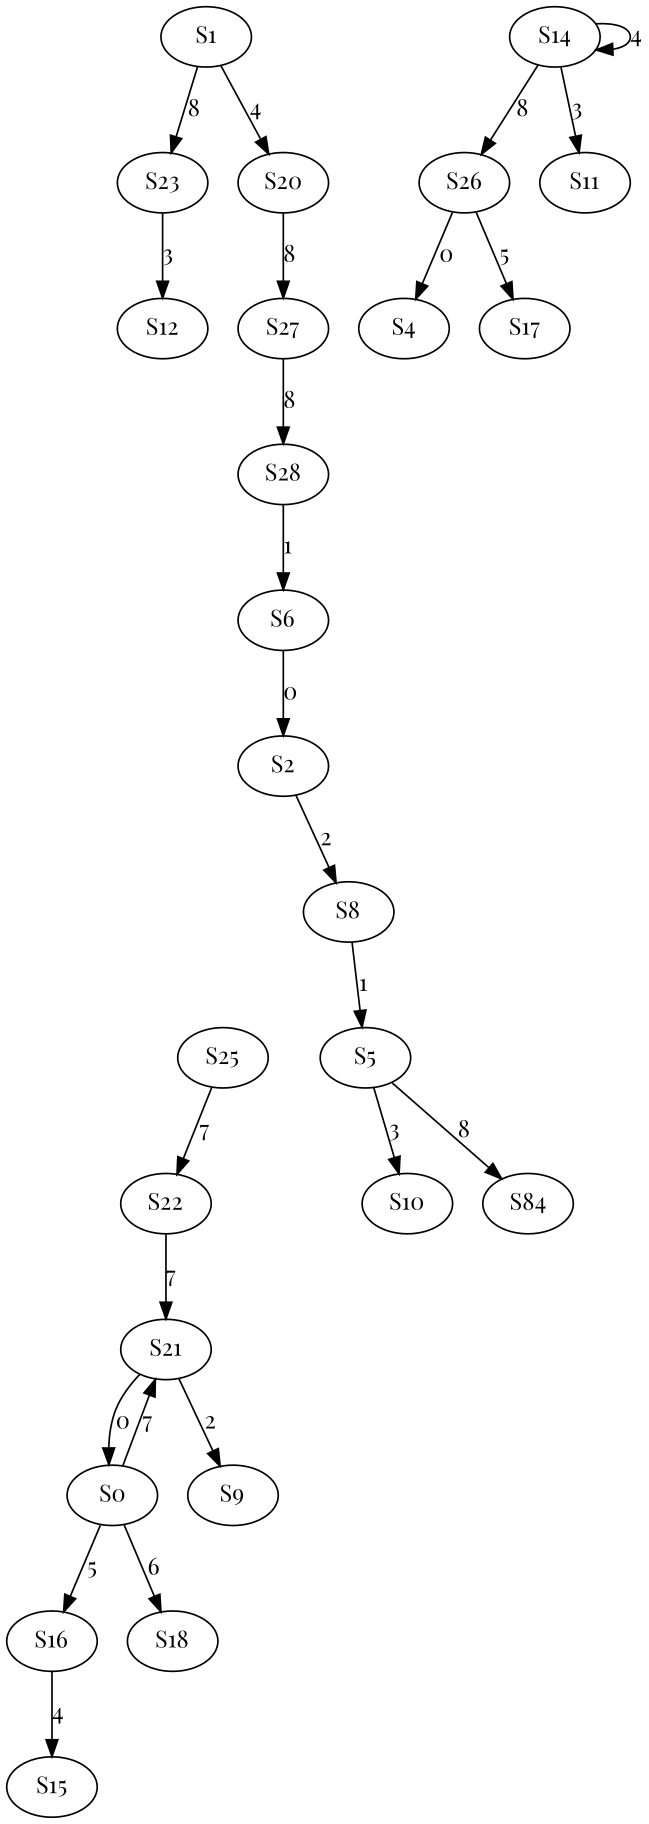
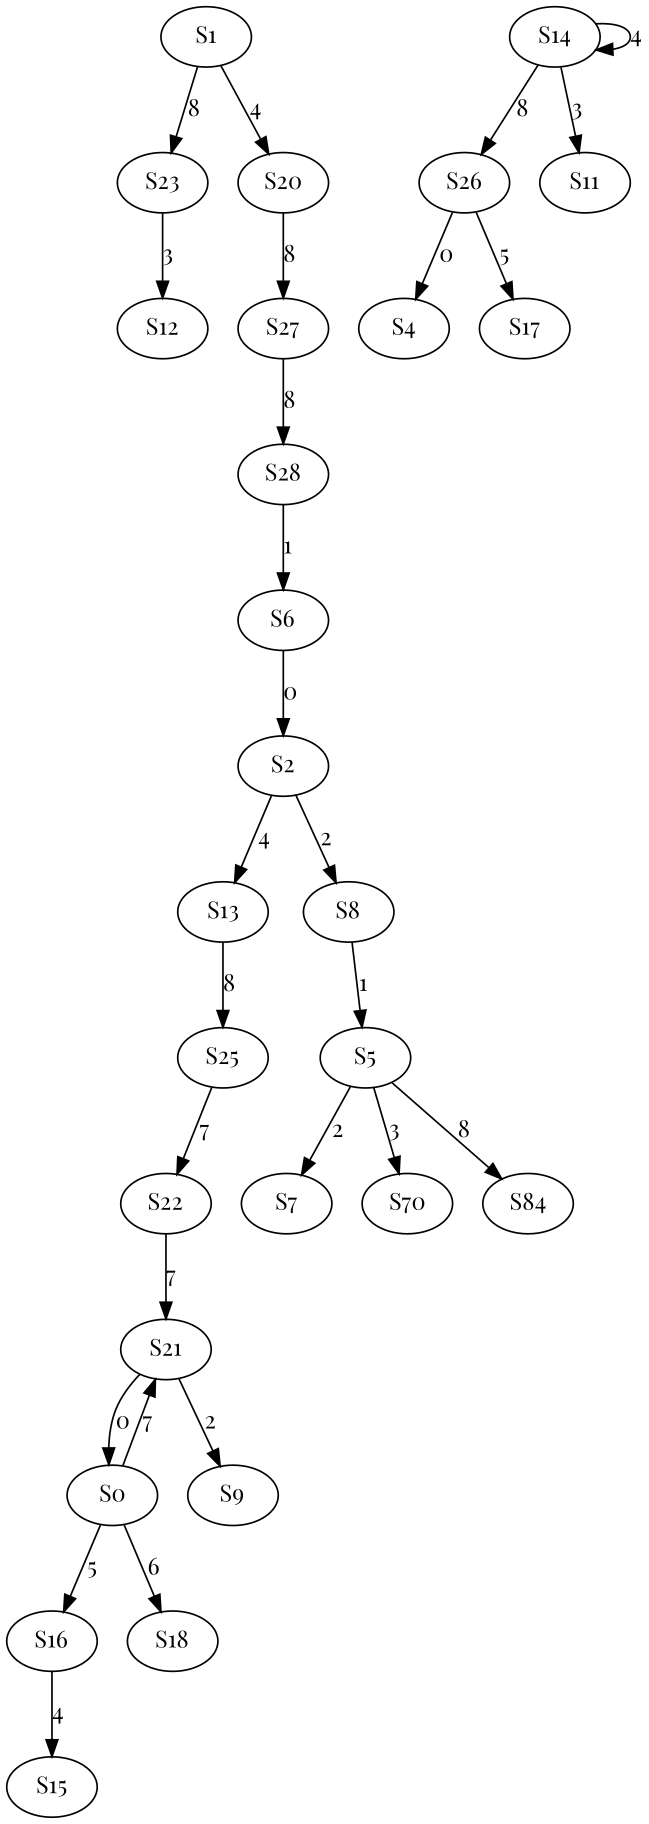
none -> (223, 912)
none -> (287, 1204)
(407, 1204) -> (407, 1204)
